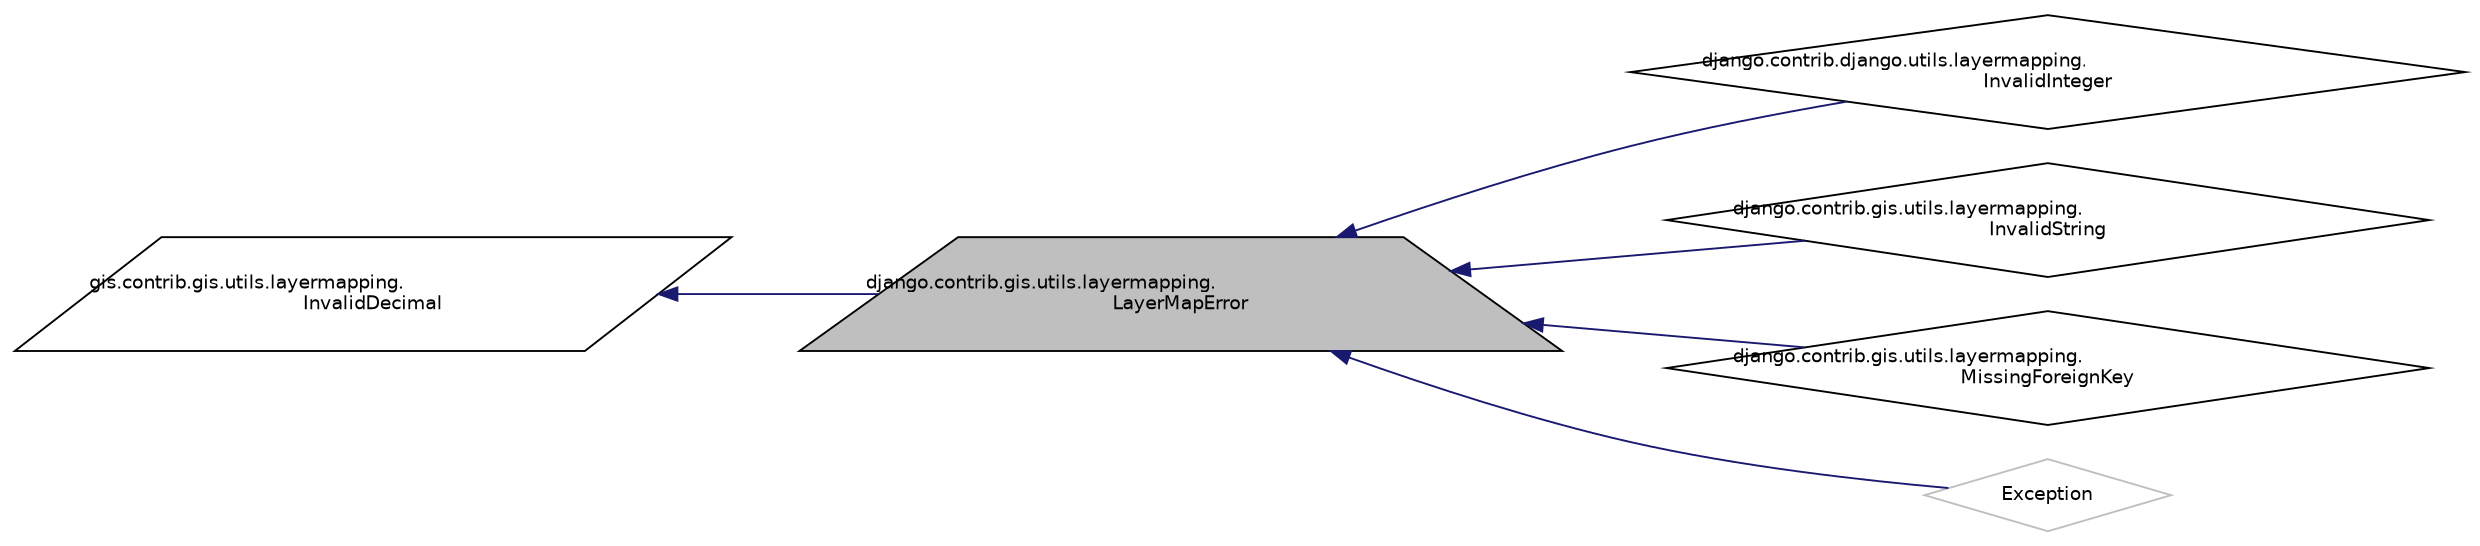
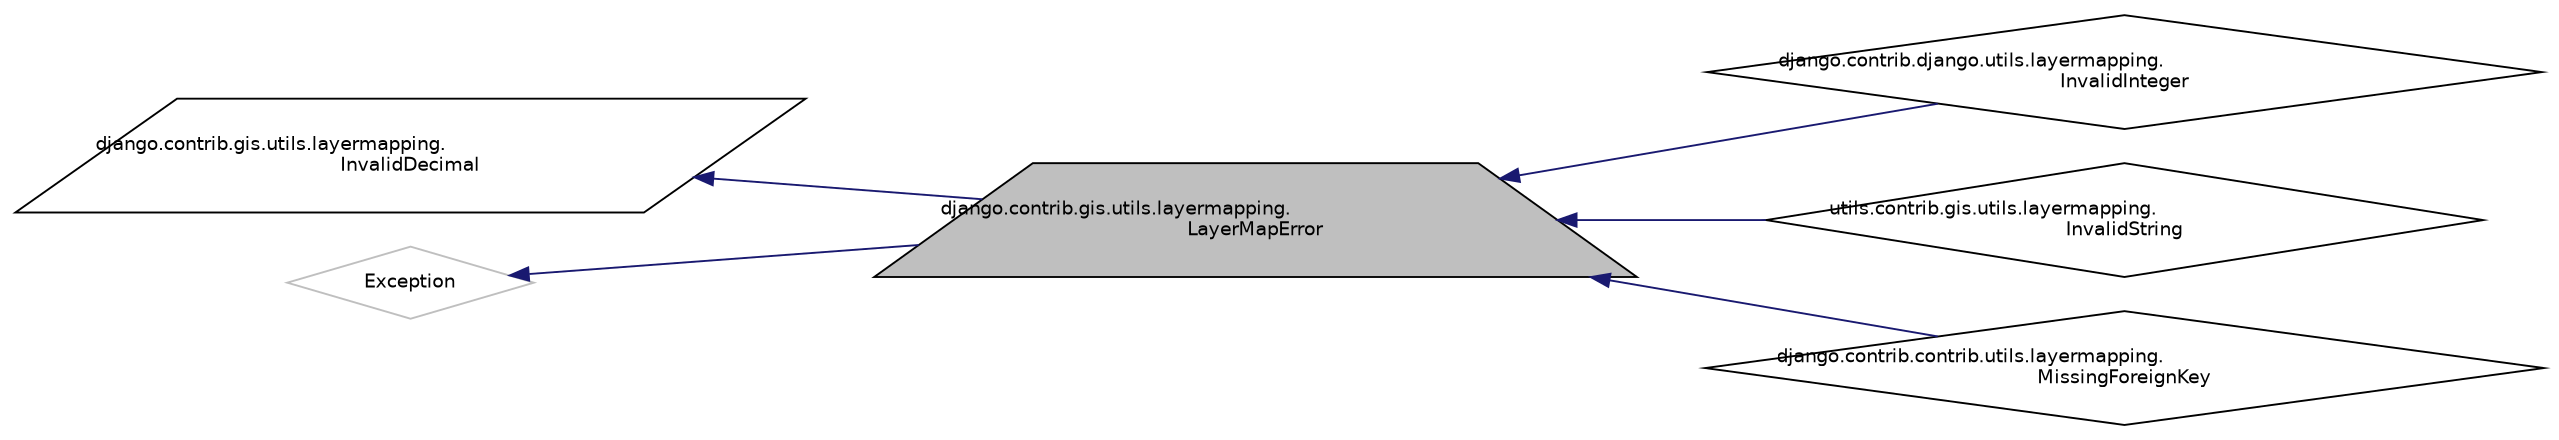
(2048, 220) -> (2125, 220)
(373, 294) -> (411, 156)
(2048, 368) -> (2125, 368)
(1644, 445) -> (724, 260)
